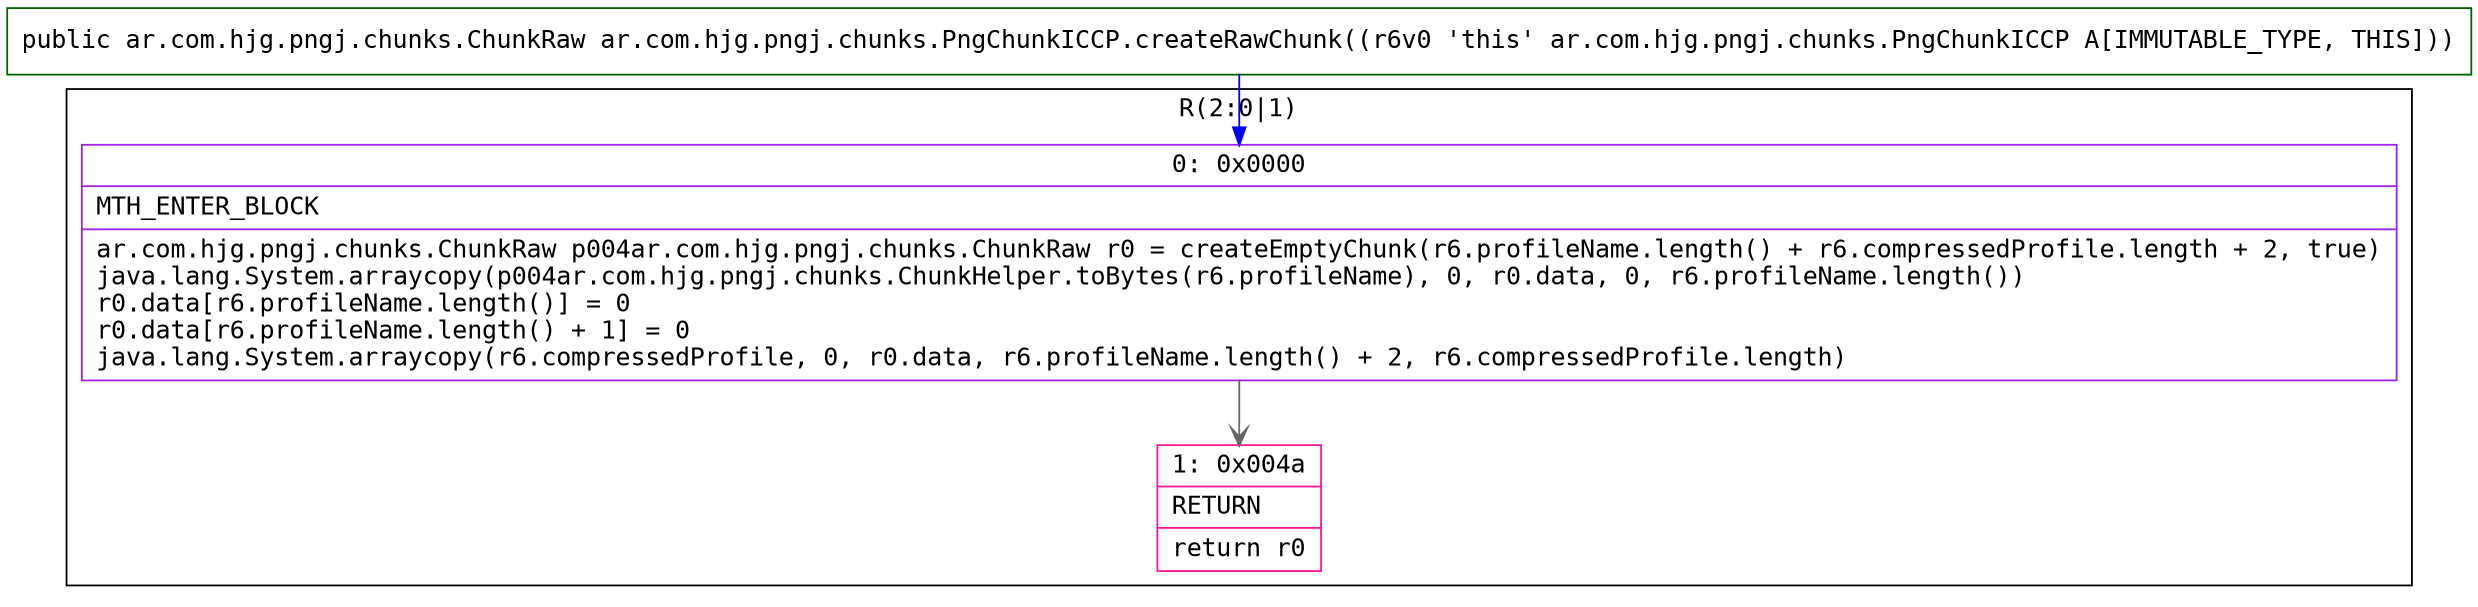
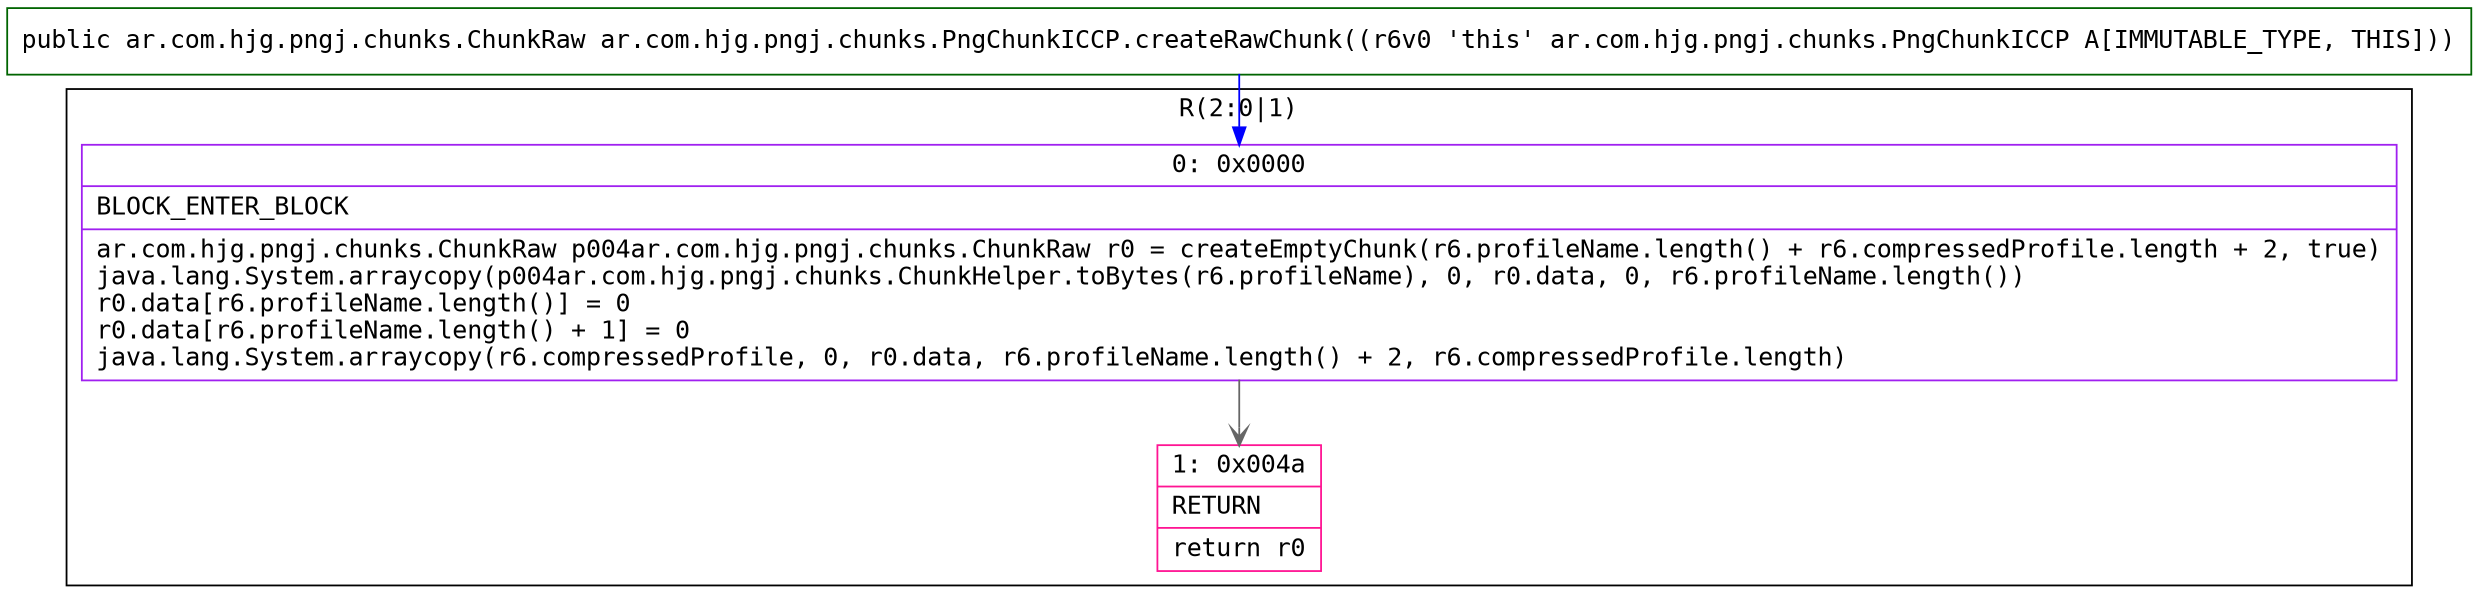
(208, 207) -> (223, 207)
